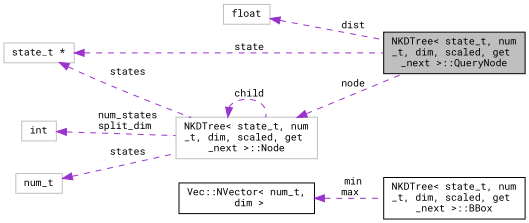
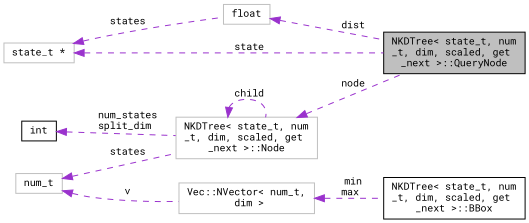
(129, 93) -> (153, 28)
(39, 131) -> (39, 131)
(247, 198) -> (247, 198)
none -> (125, 200)
